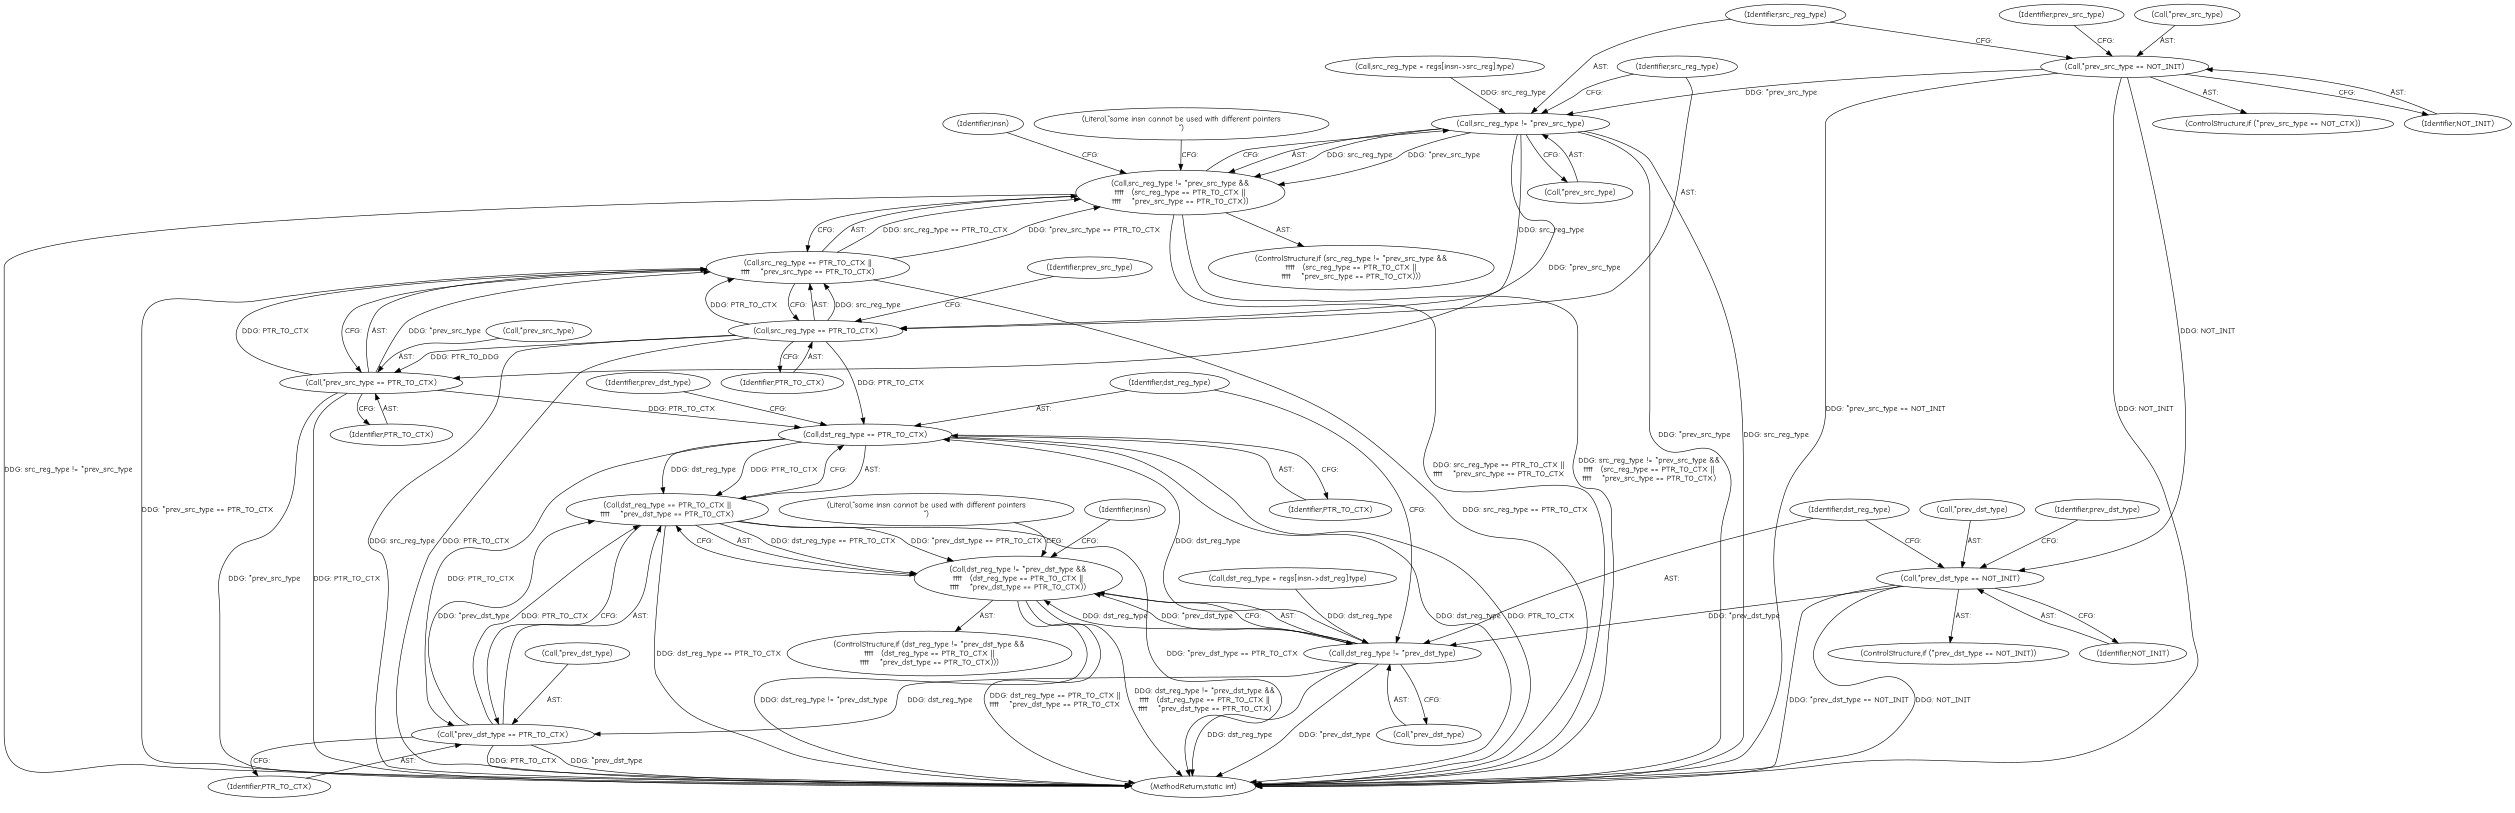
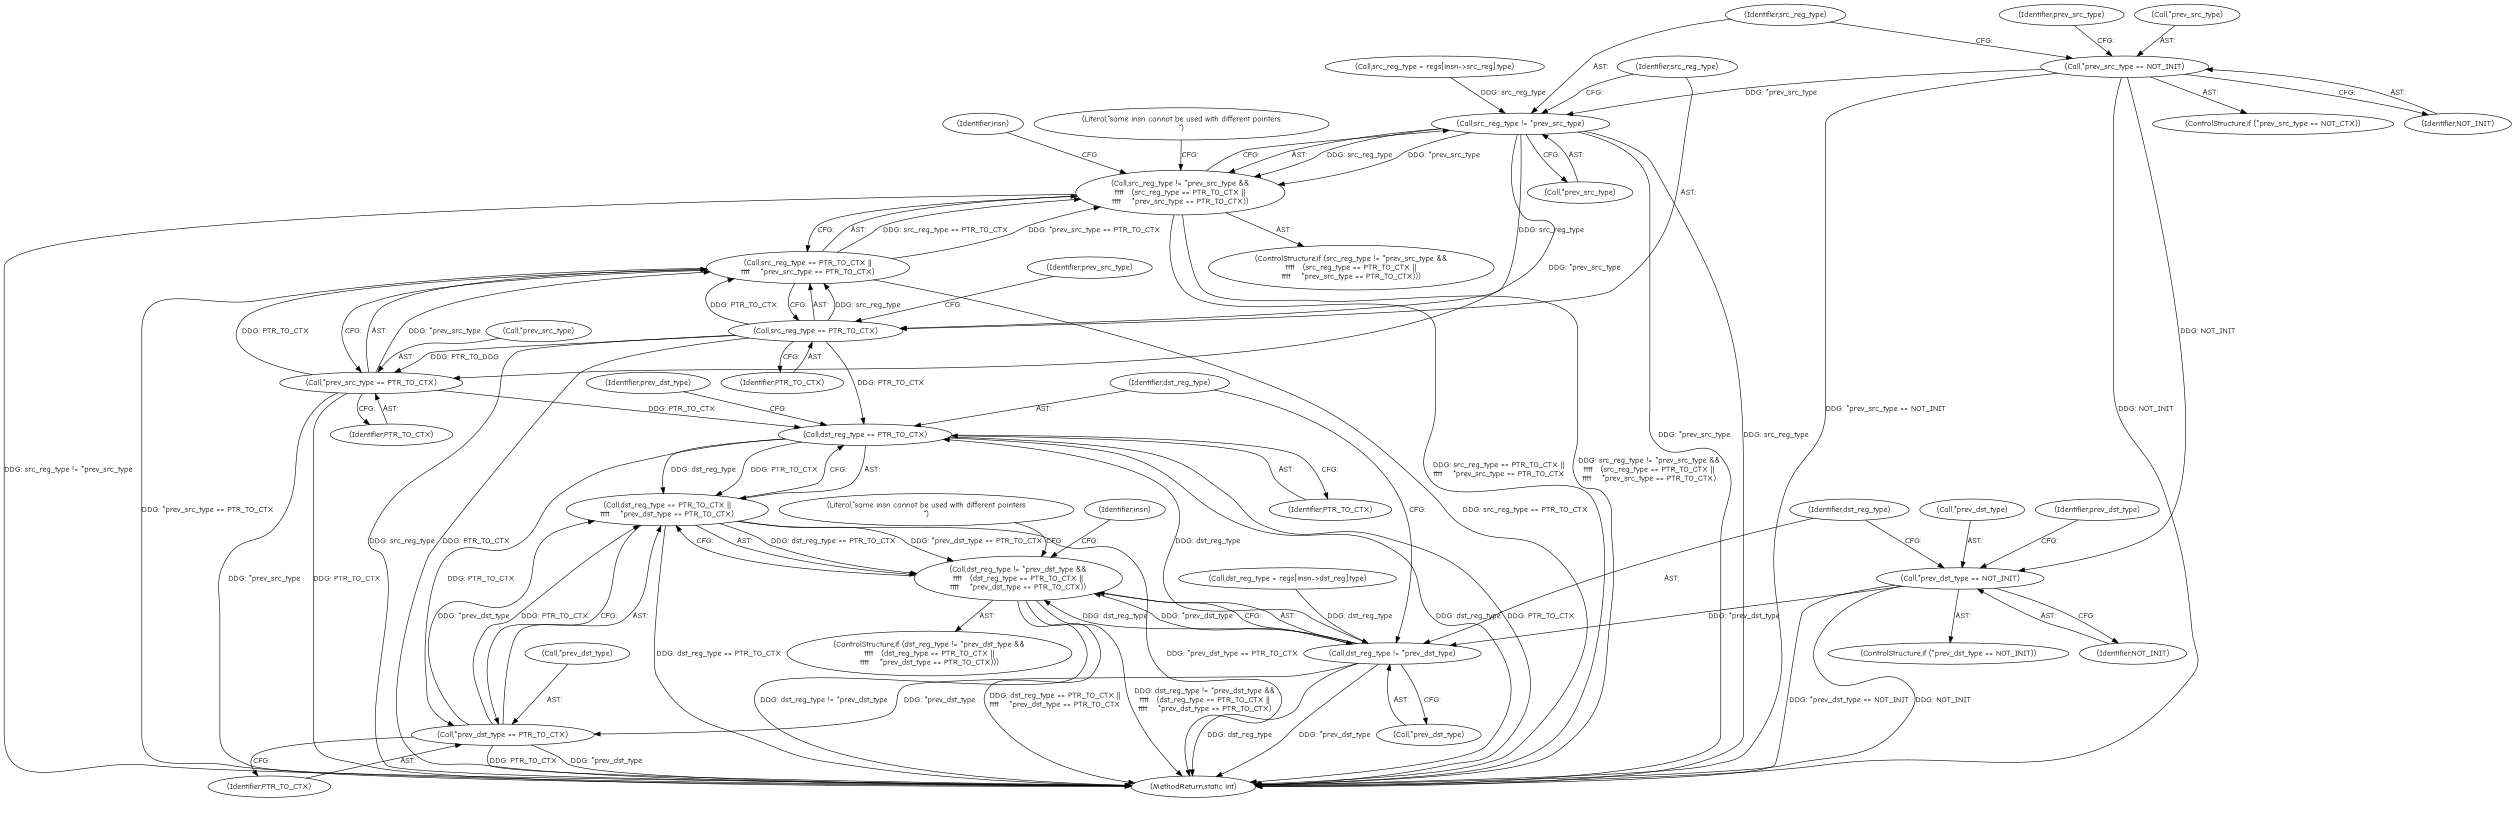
(940, 700) -> (940, 700)
